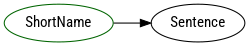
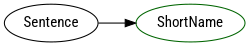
(127, 23) -> (112, 23)
